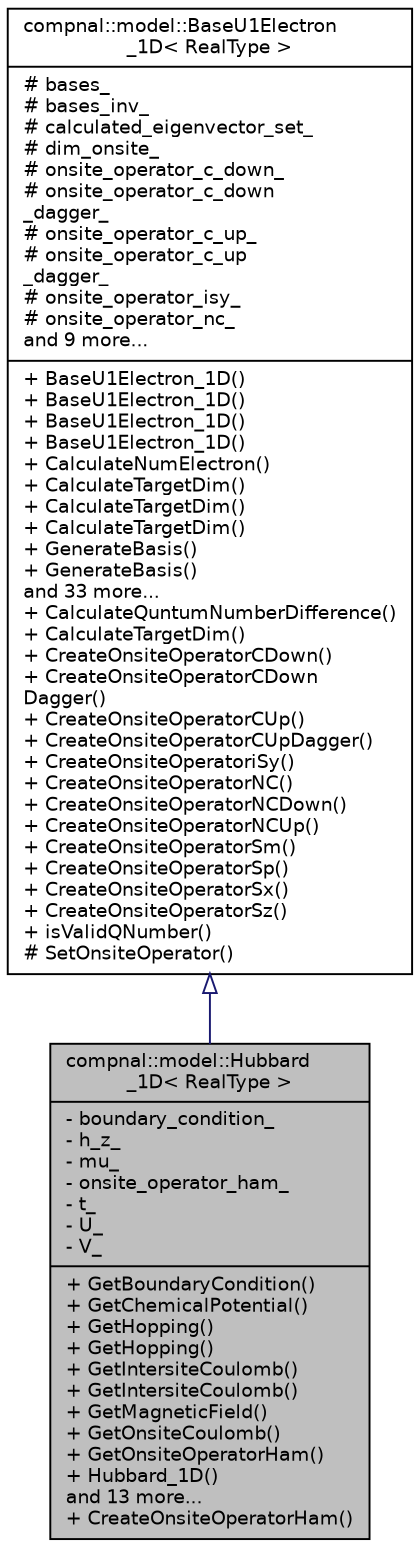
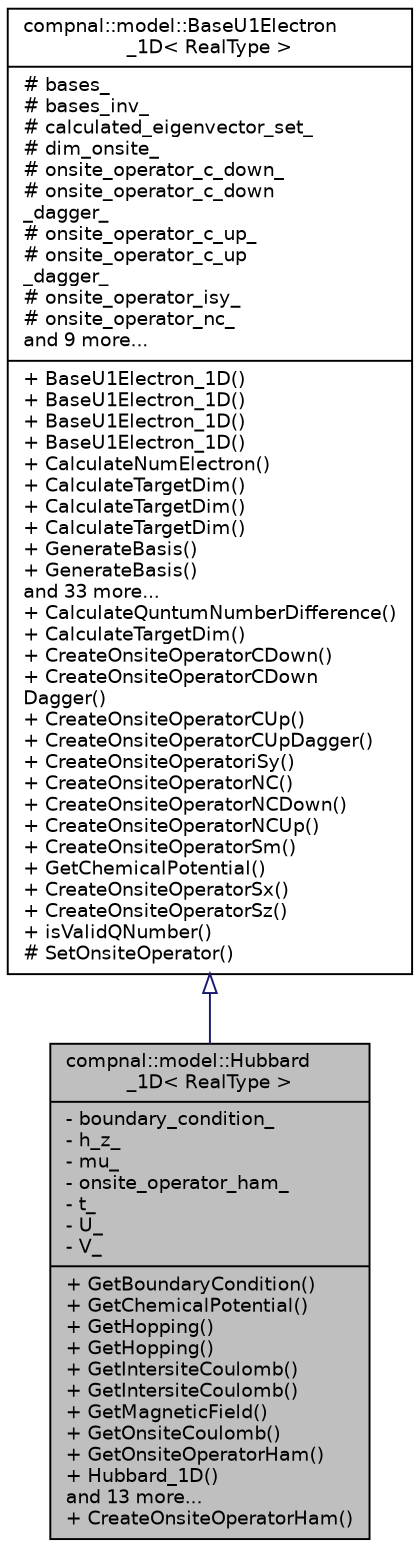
(157, 869) -> (145, 869)
